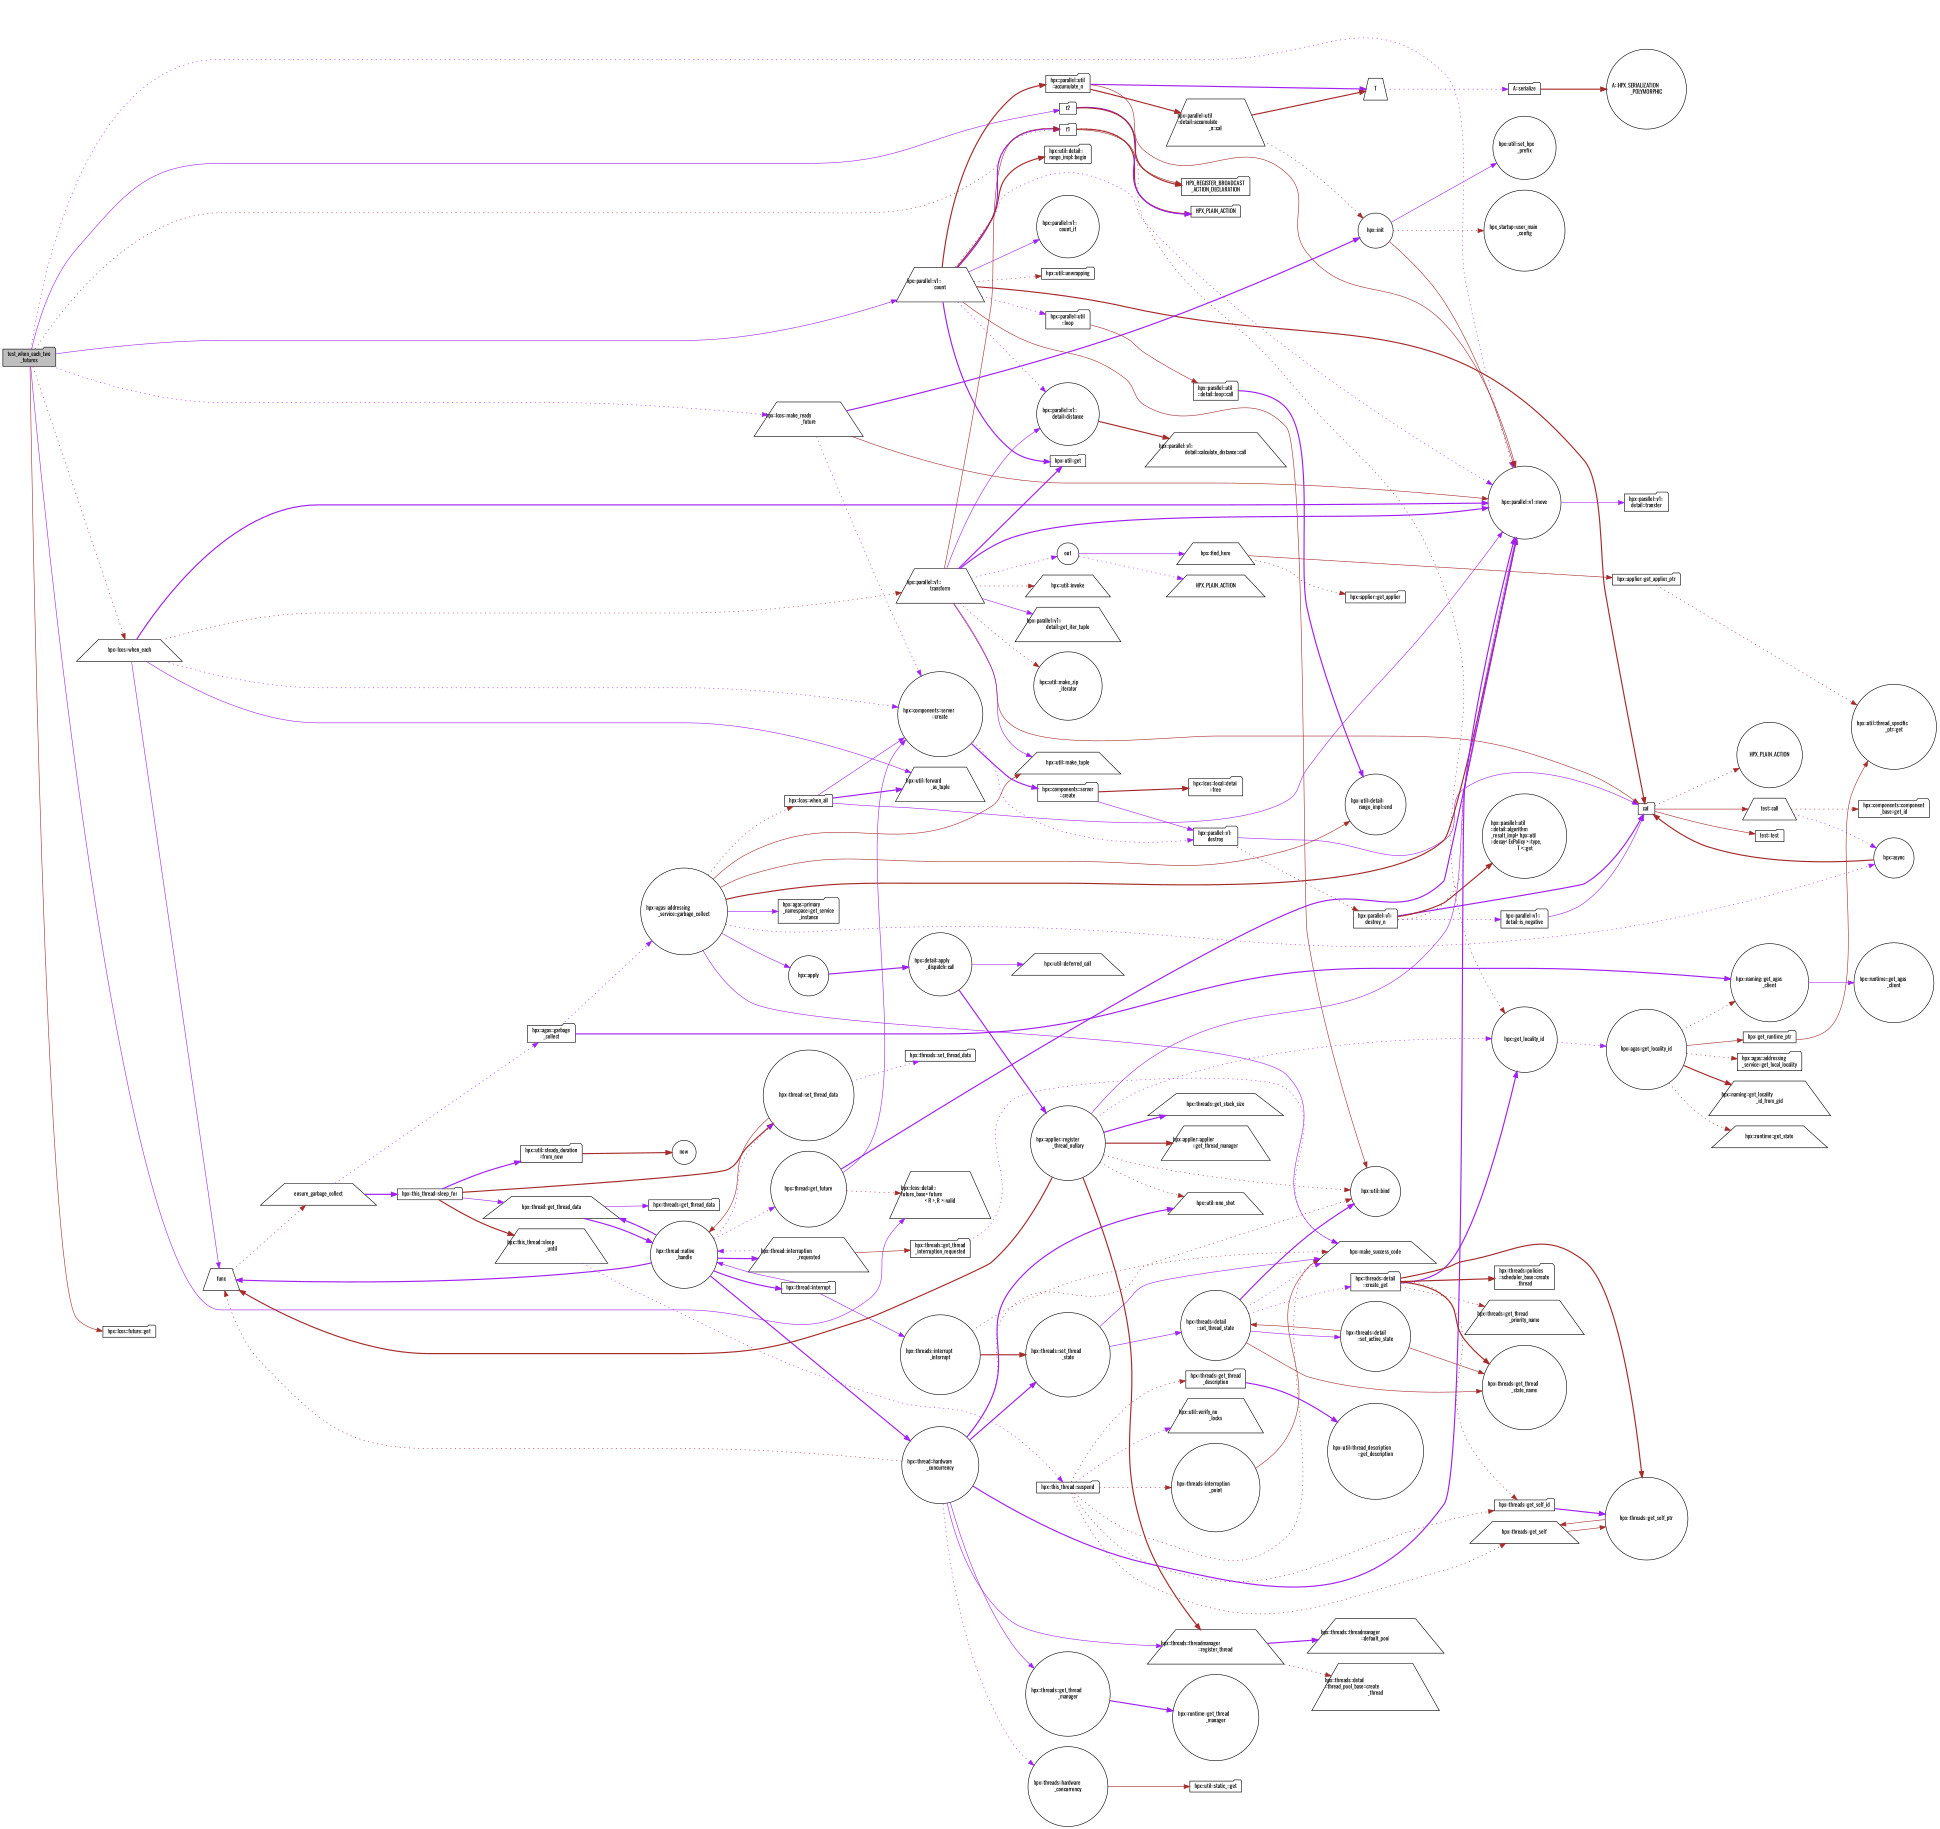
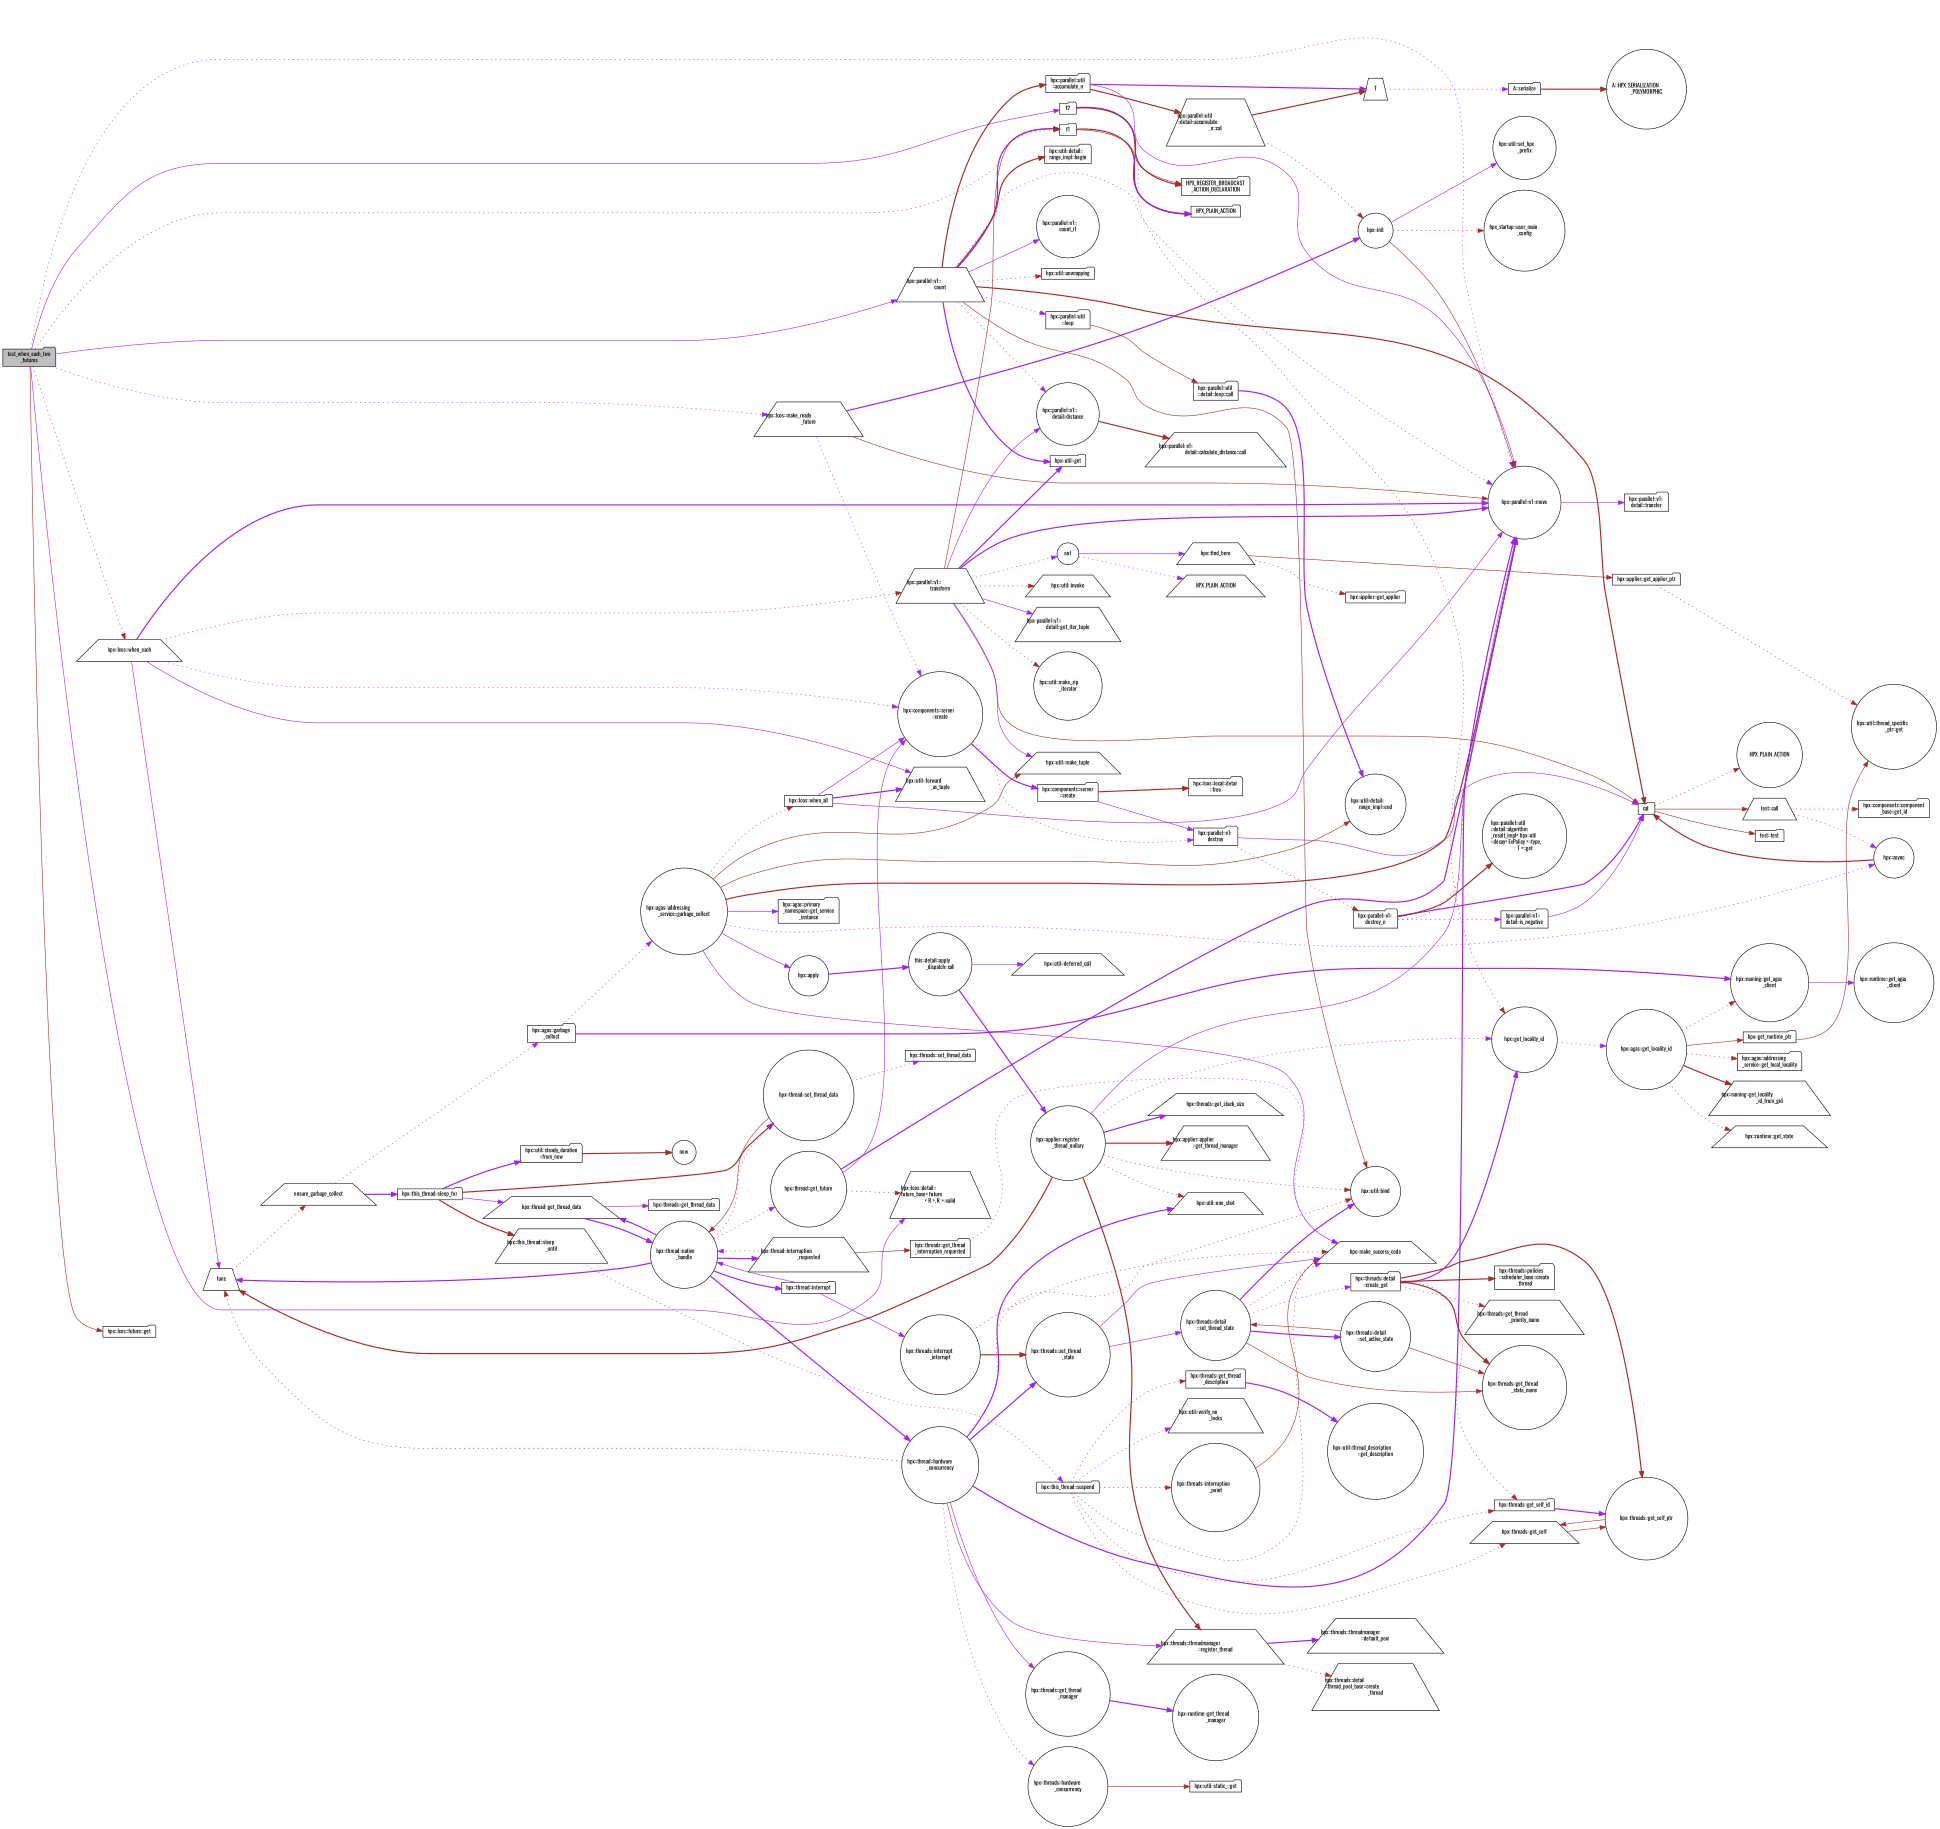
(1303, 245) -> (1303, 245)
(940, 964) -> (940, 964)
(1299, 1335) -> (1299, 1335)
